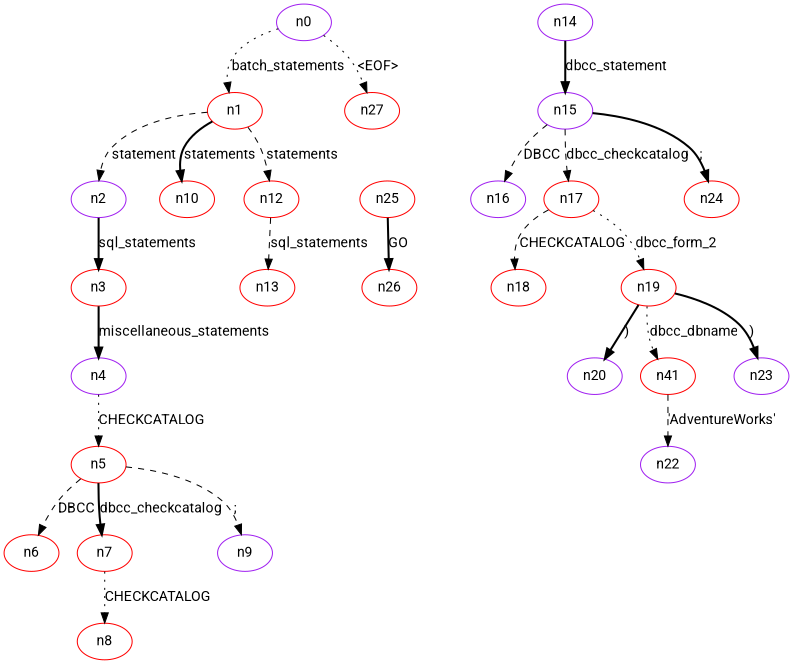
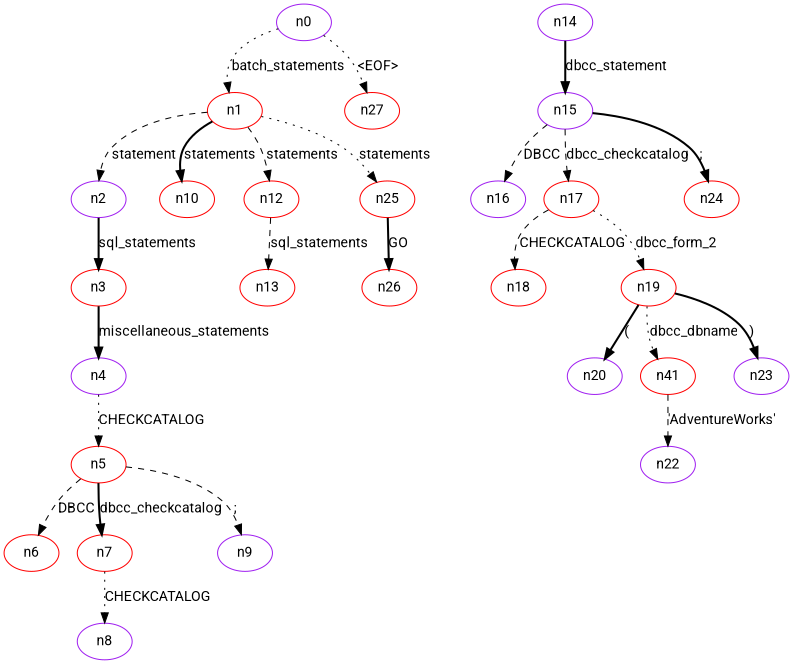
none -> (321, 136)
(627, 332) -> (627, 332)
(105, 642) -> (105, 642)
